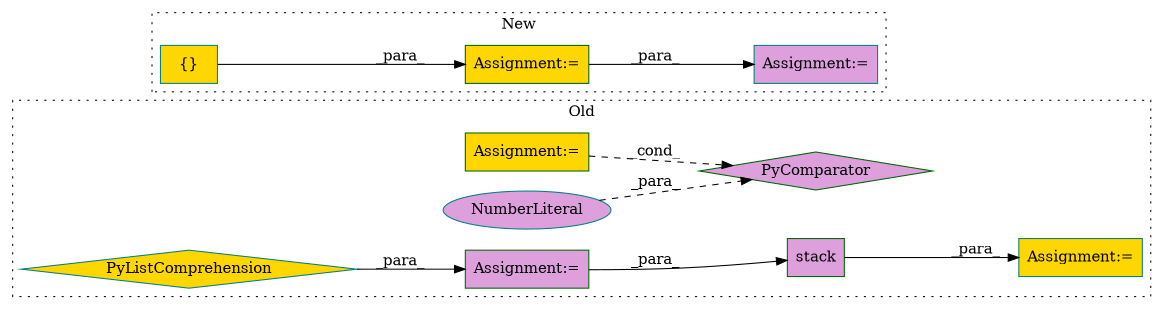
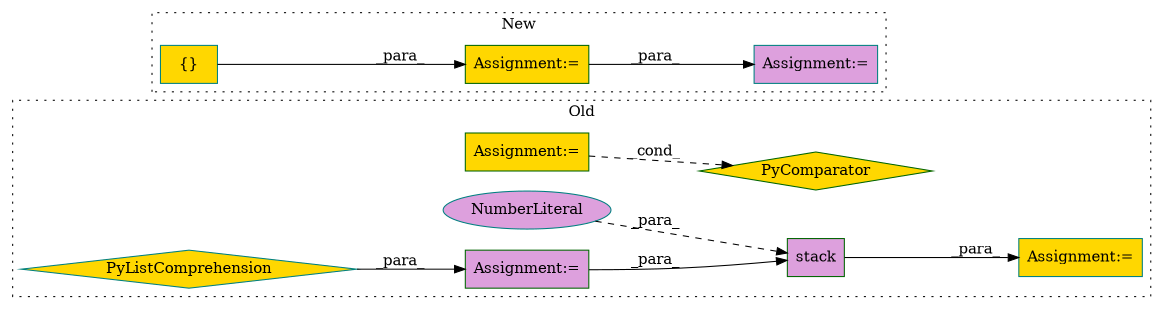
(816, 171) -> (816, 171)
(670, 191) -> (686, 236)
